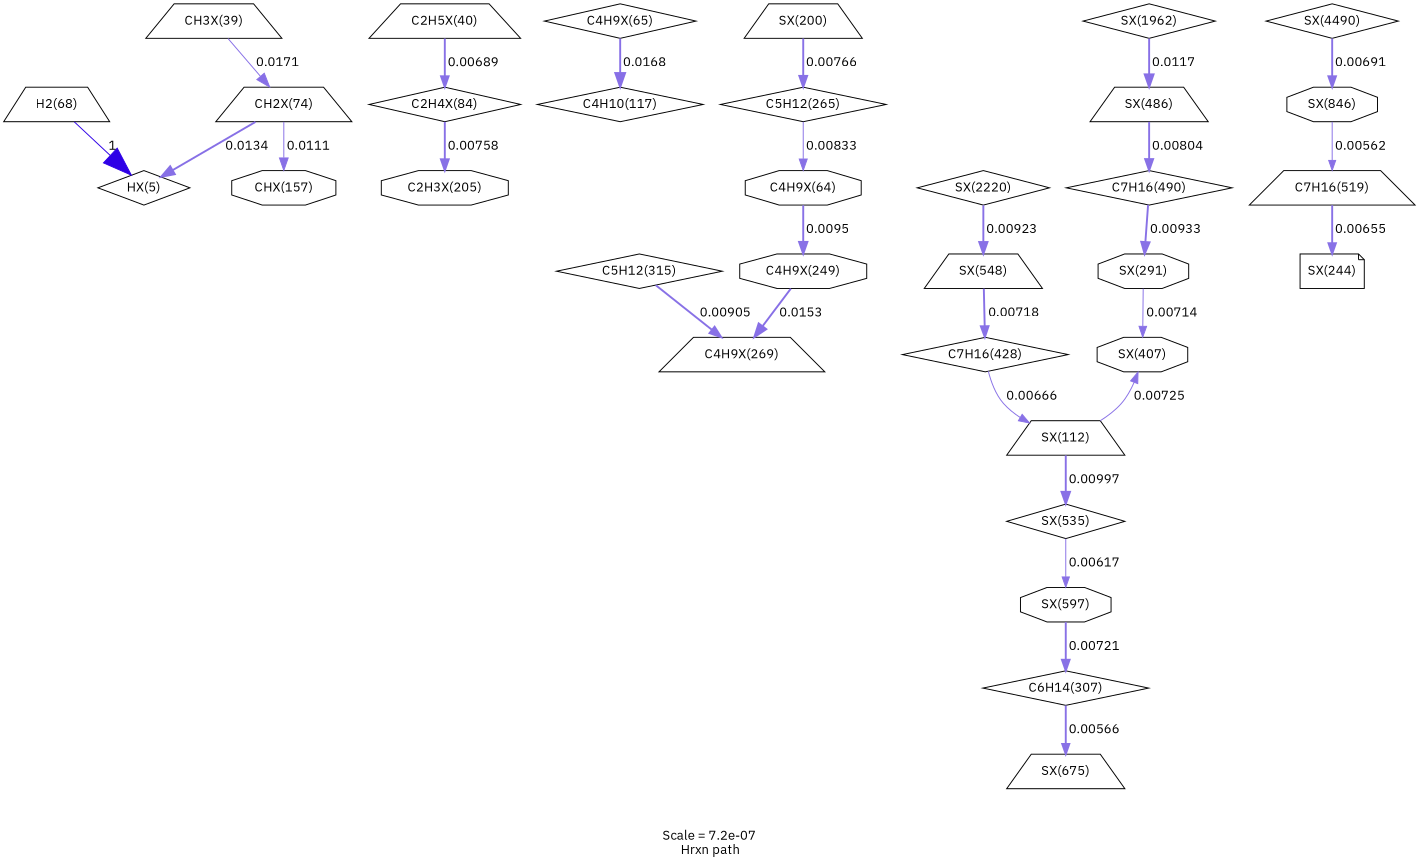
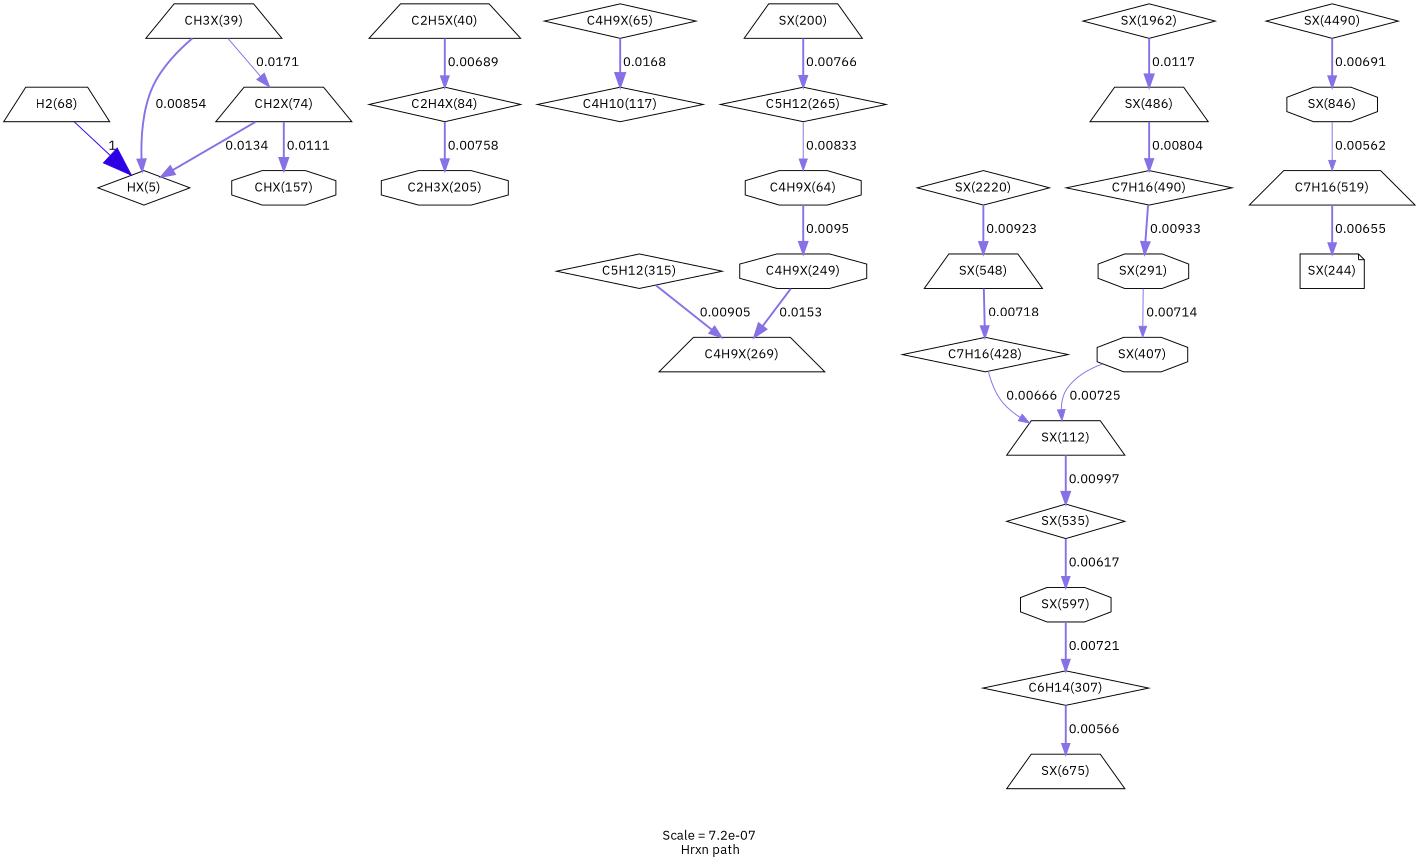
none -> (151, 92)
(284, 140) -> (284, 140)
(1120, 404) -> (1074, 380)
(1066, 558) -> (1066, 558)
